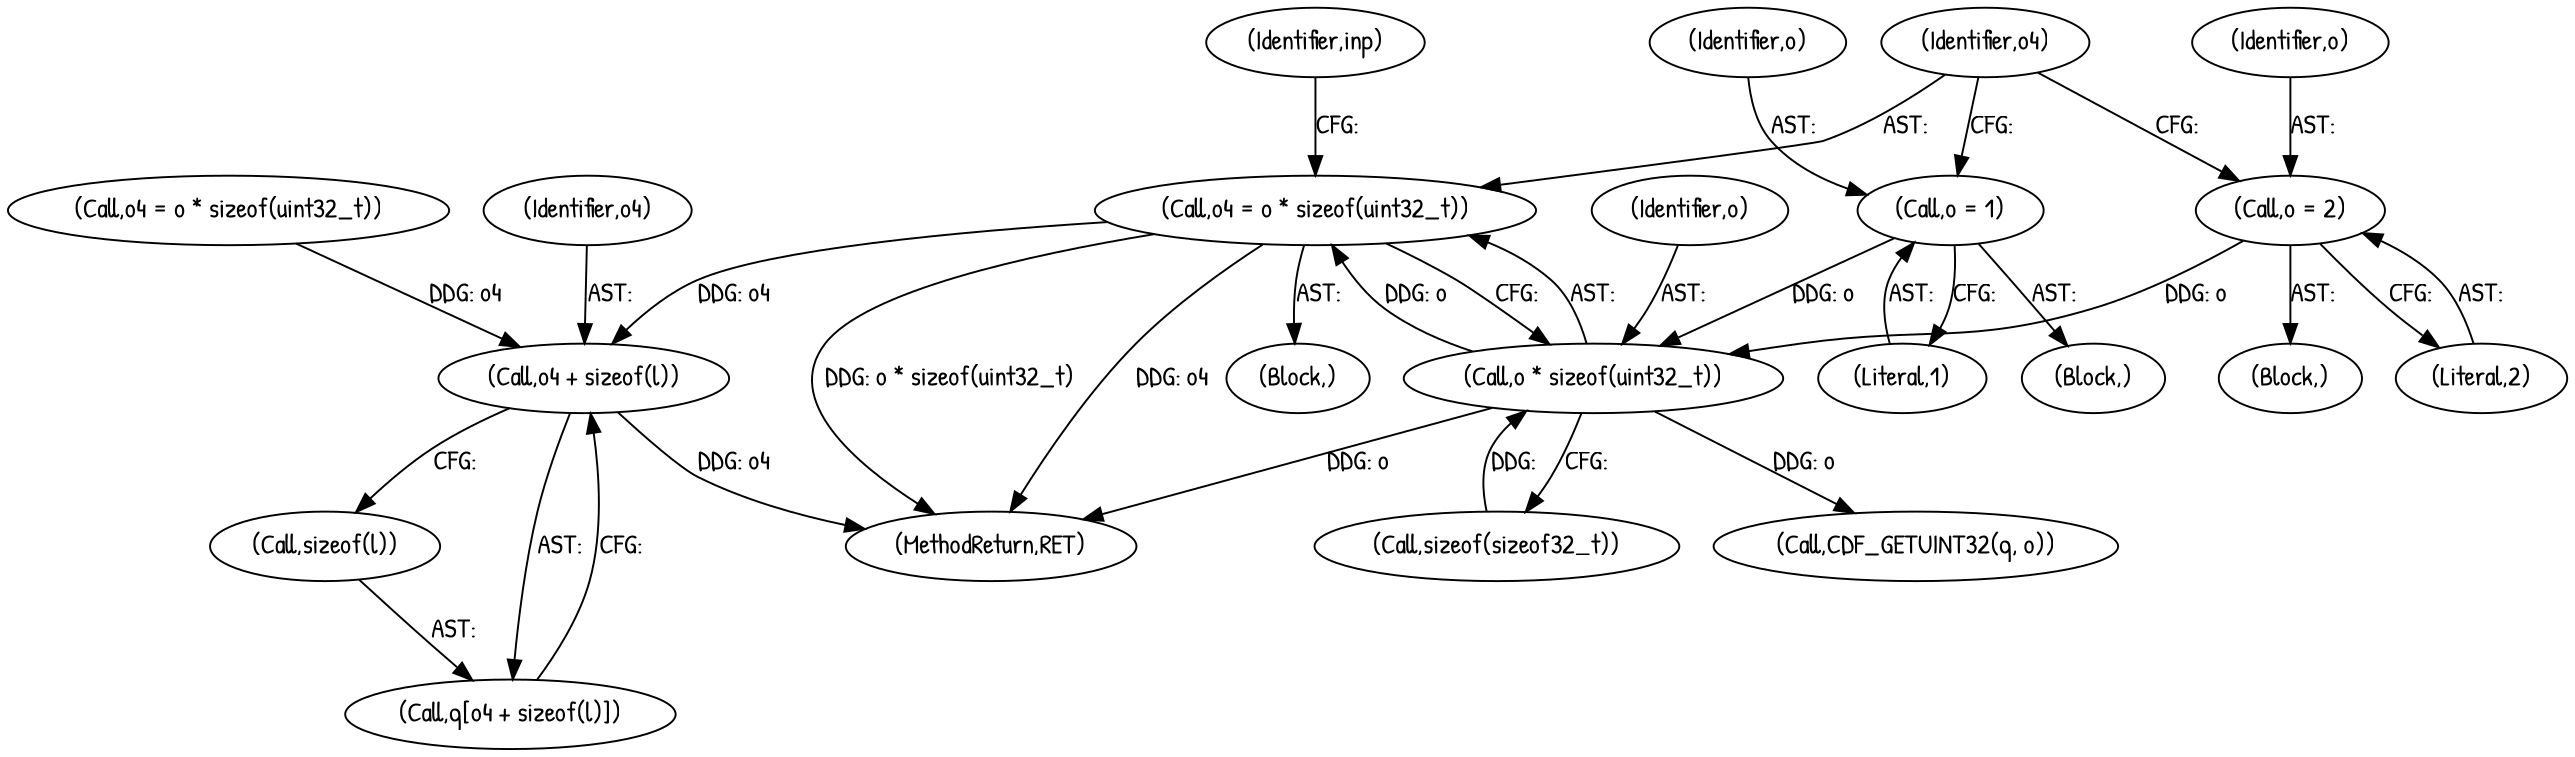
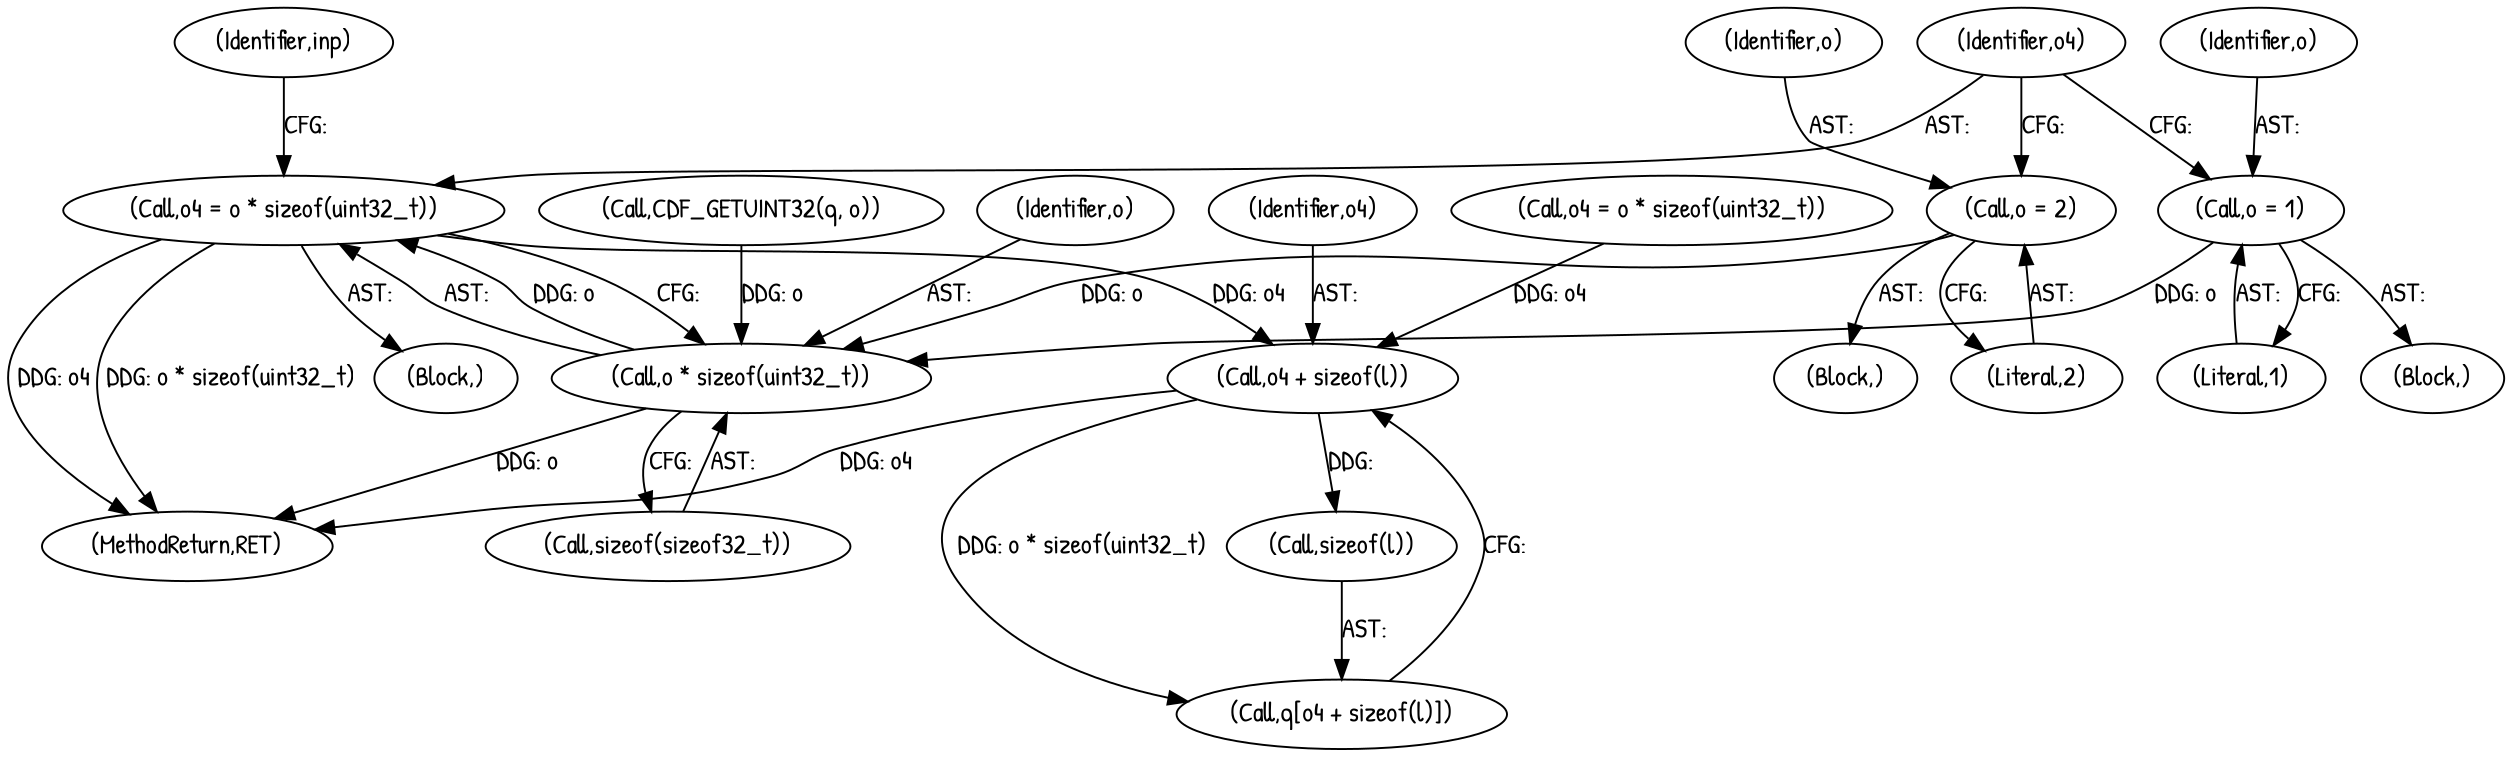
(1746, 458) -> (741, 285)
(458, 462) -> (1354, 462)
(1517, 462) -> (737, 462)
(564, 546) -> (1083, 546)
